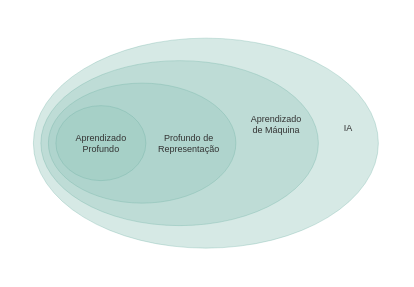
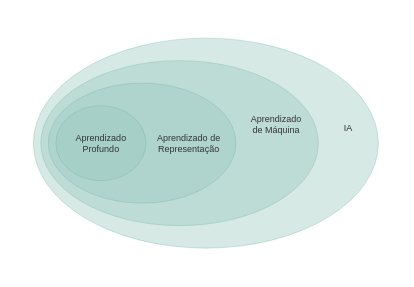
(189, 143) -> (189, 143)
